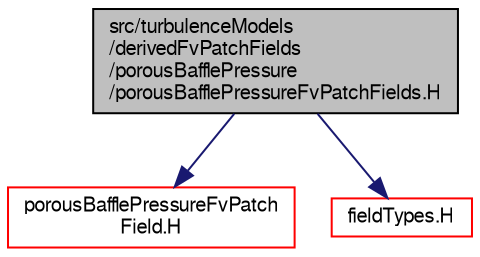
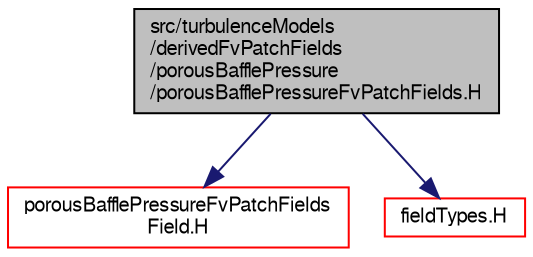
(151, 217) -> (178, 217)
